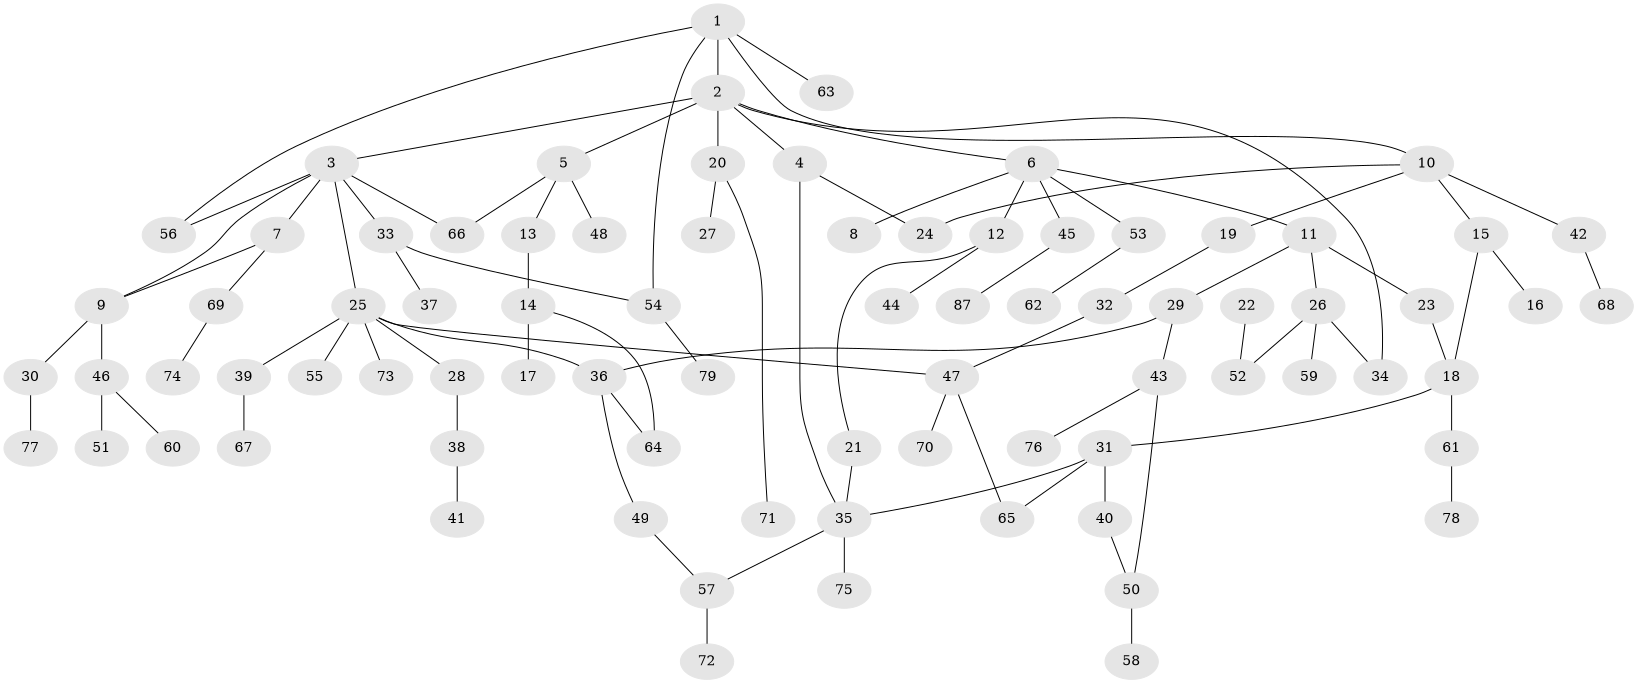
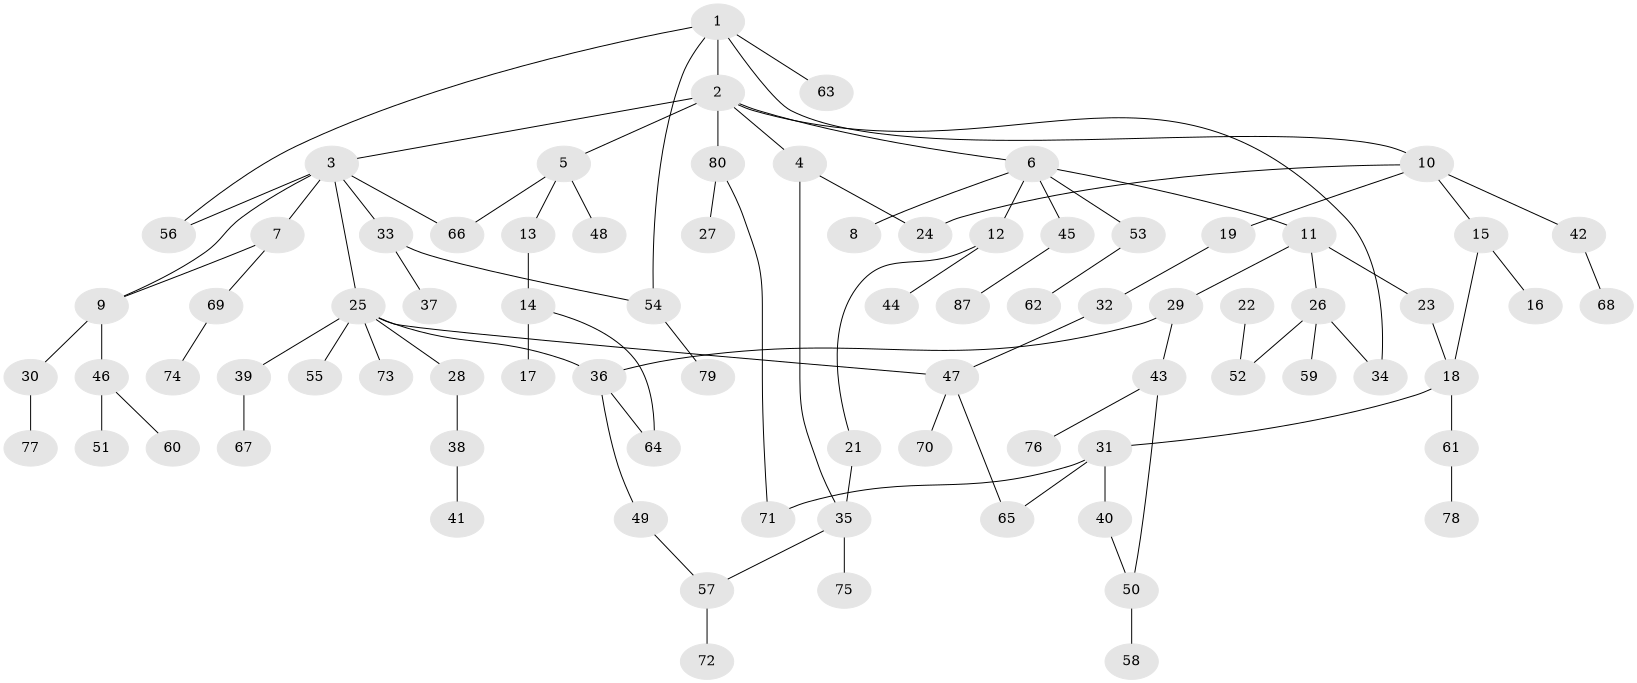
(718, 164) -> (718, 164)
(979, 492) -> (937, 485)
